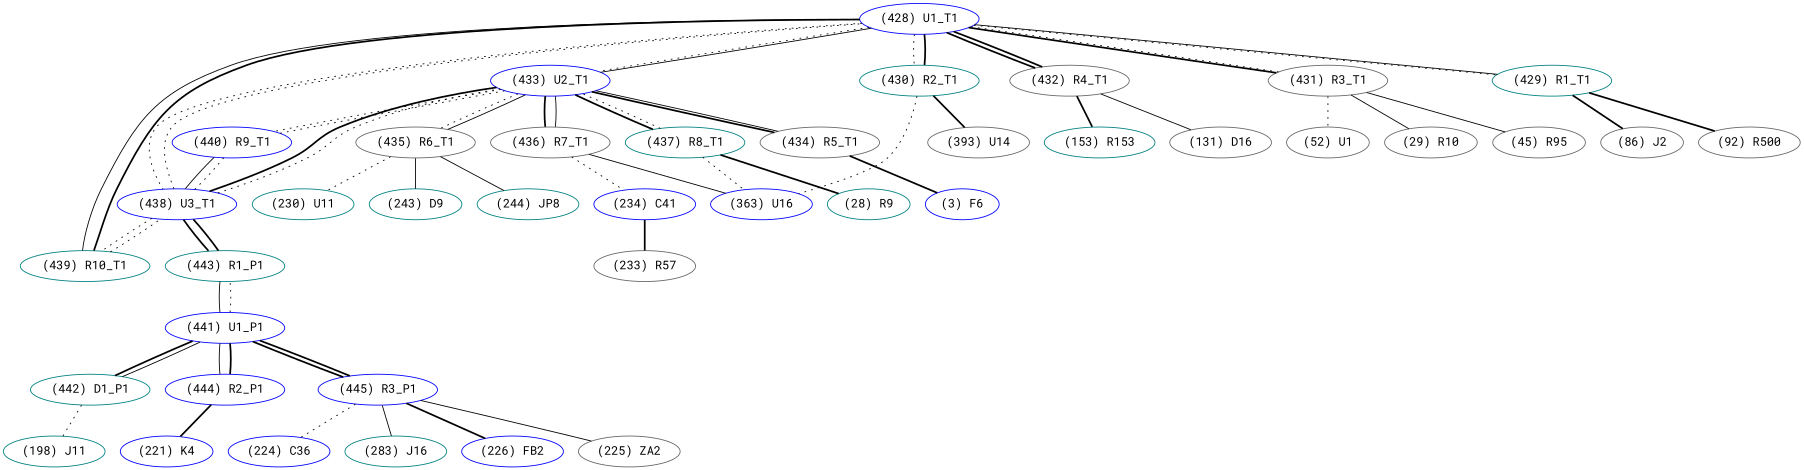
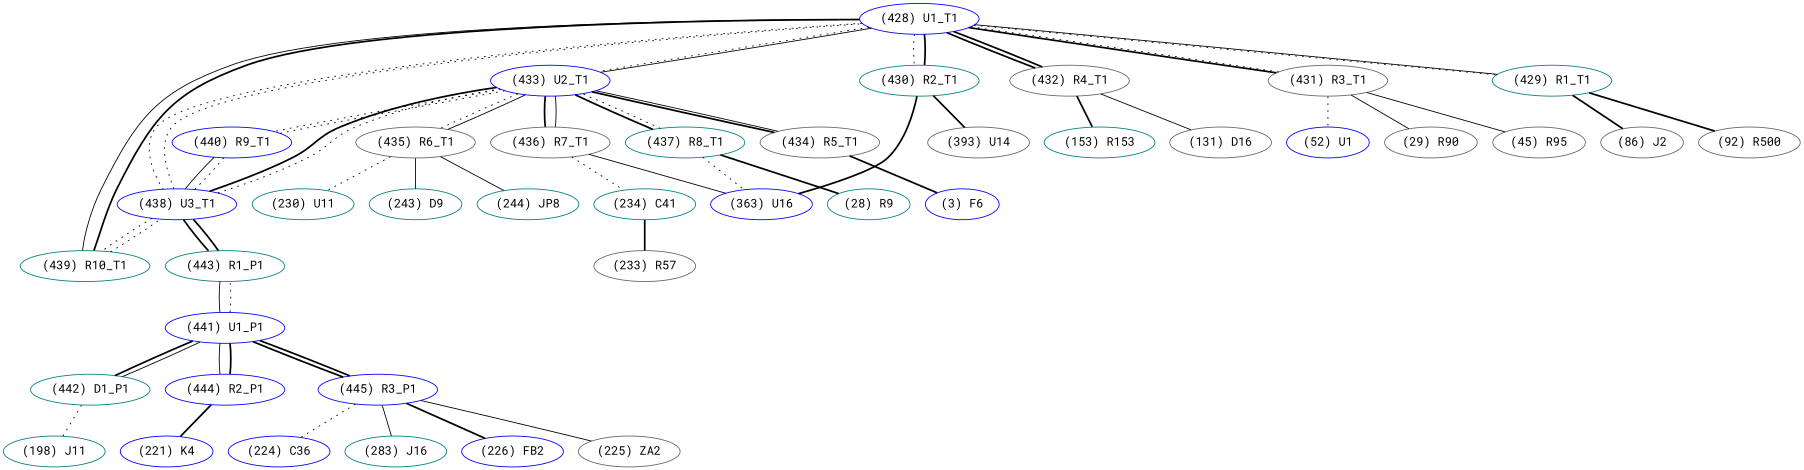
(1328, 142) -> (1328, 142)
(1431, 142) -> (1431, 142)
(883, 161) -> (883, 161)
(645, 204) -> (645, 204)
